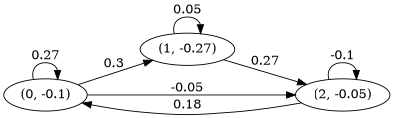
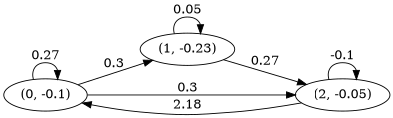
(187, 49) -> (187, 49)
(187, 88) -> (187, 88)
(187, 105) -> (187, 105)
